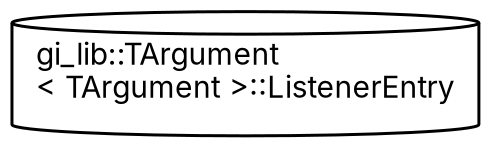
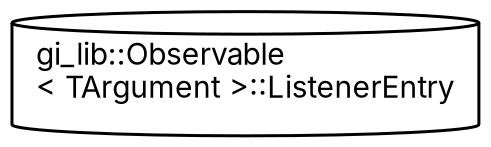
(245, 74) -> (245, 74)
